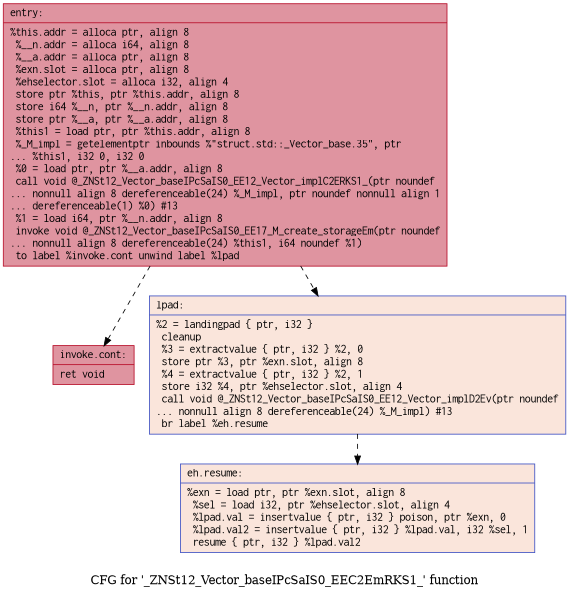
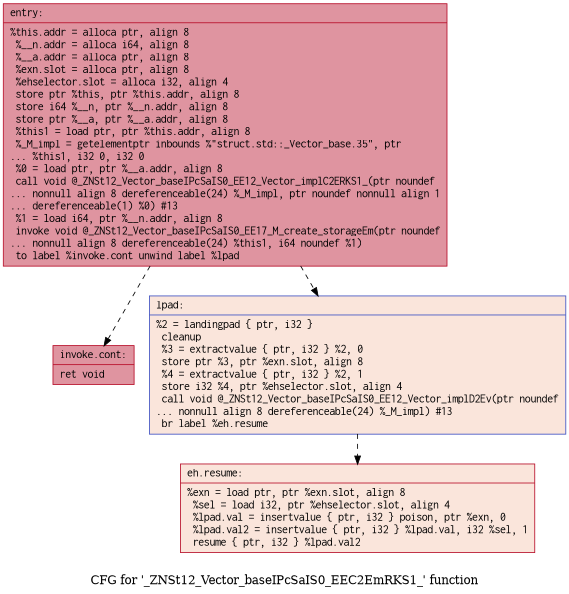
(358, 508) -> (358, 508)
